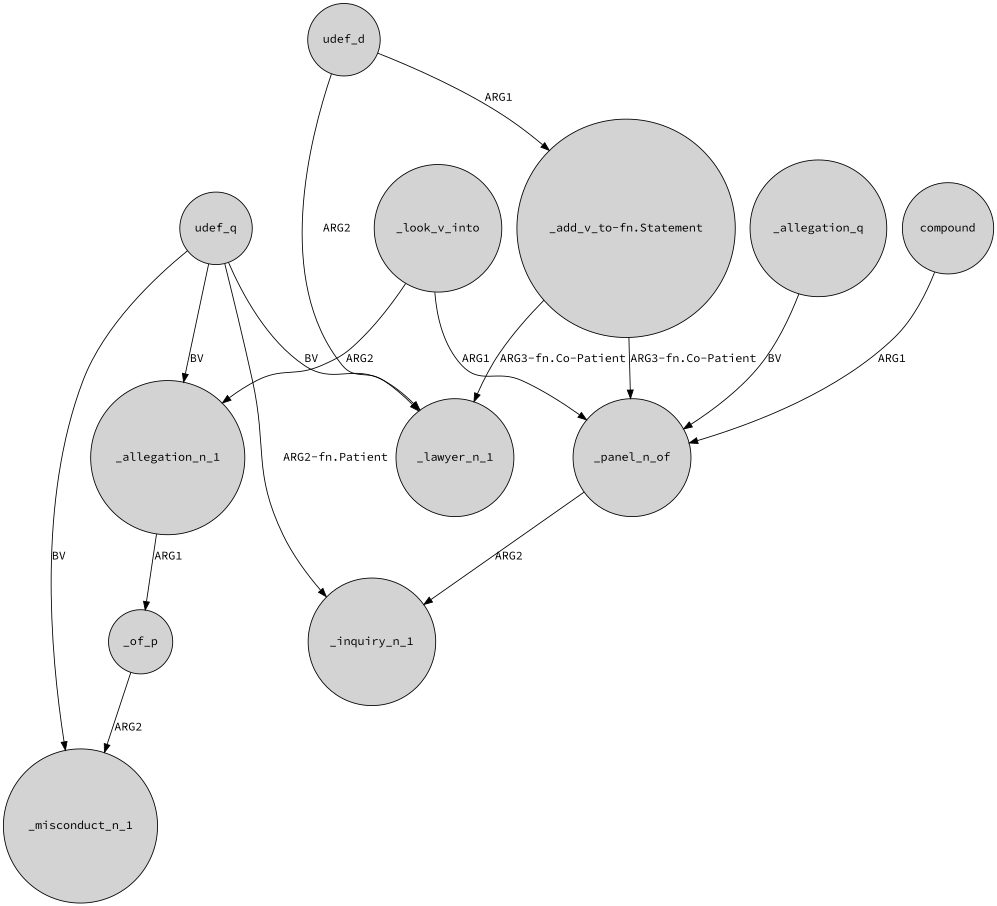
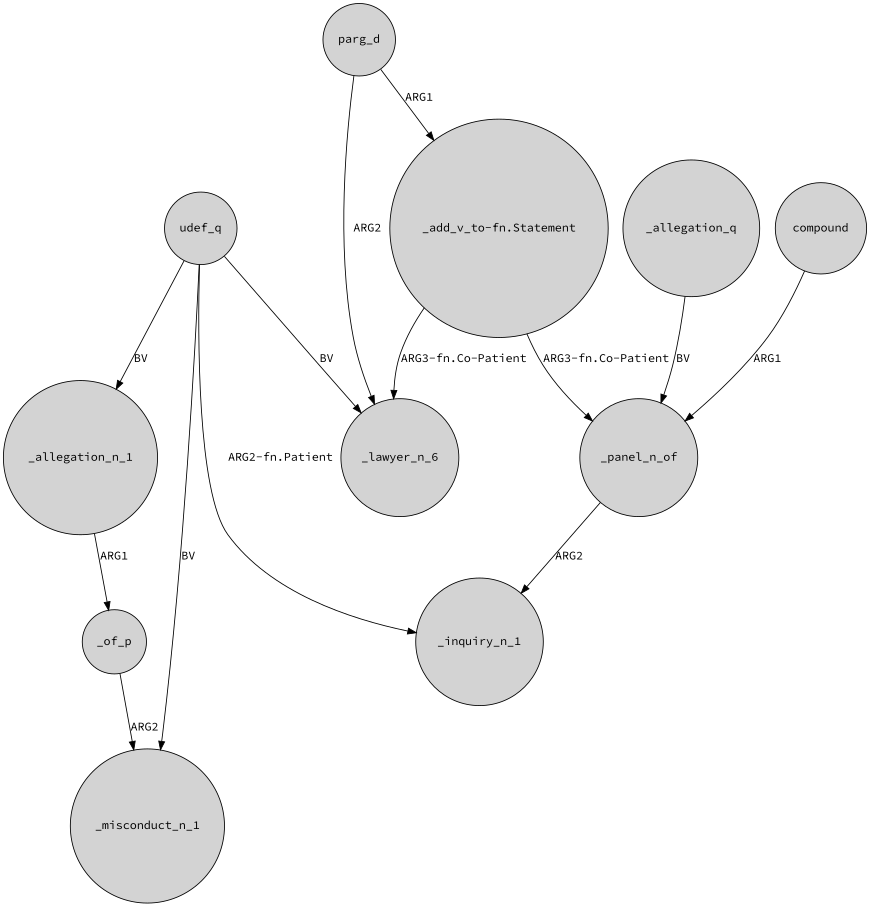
(344, 40) -> (359, 40)
(438, 228) -> none
(455, 458) -> (400, 458)
